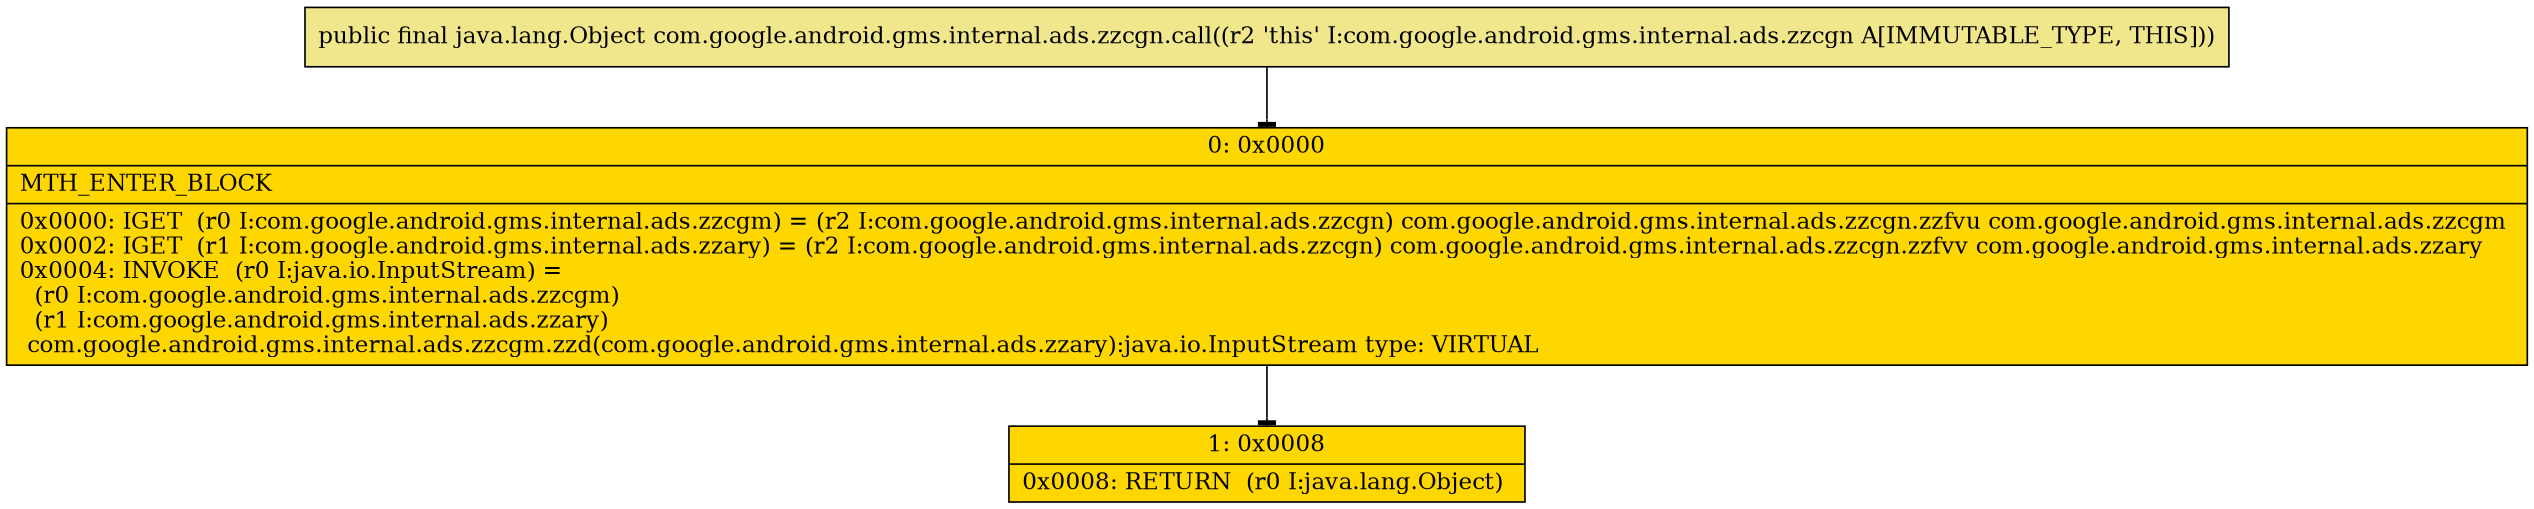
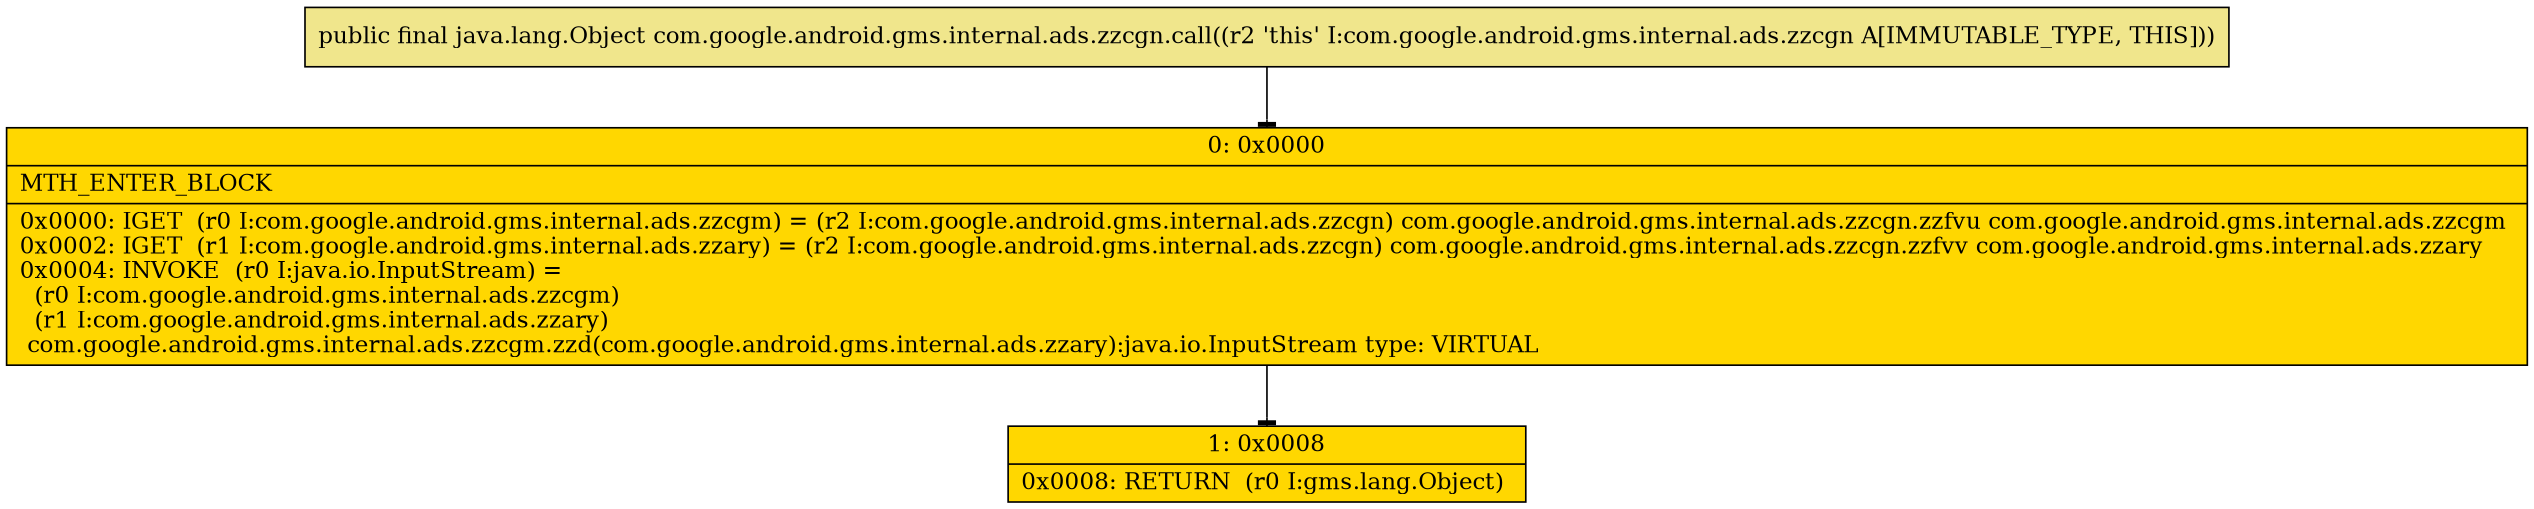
(1267, 482) -> (1267, 482)
